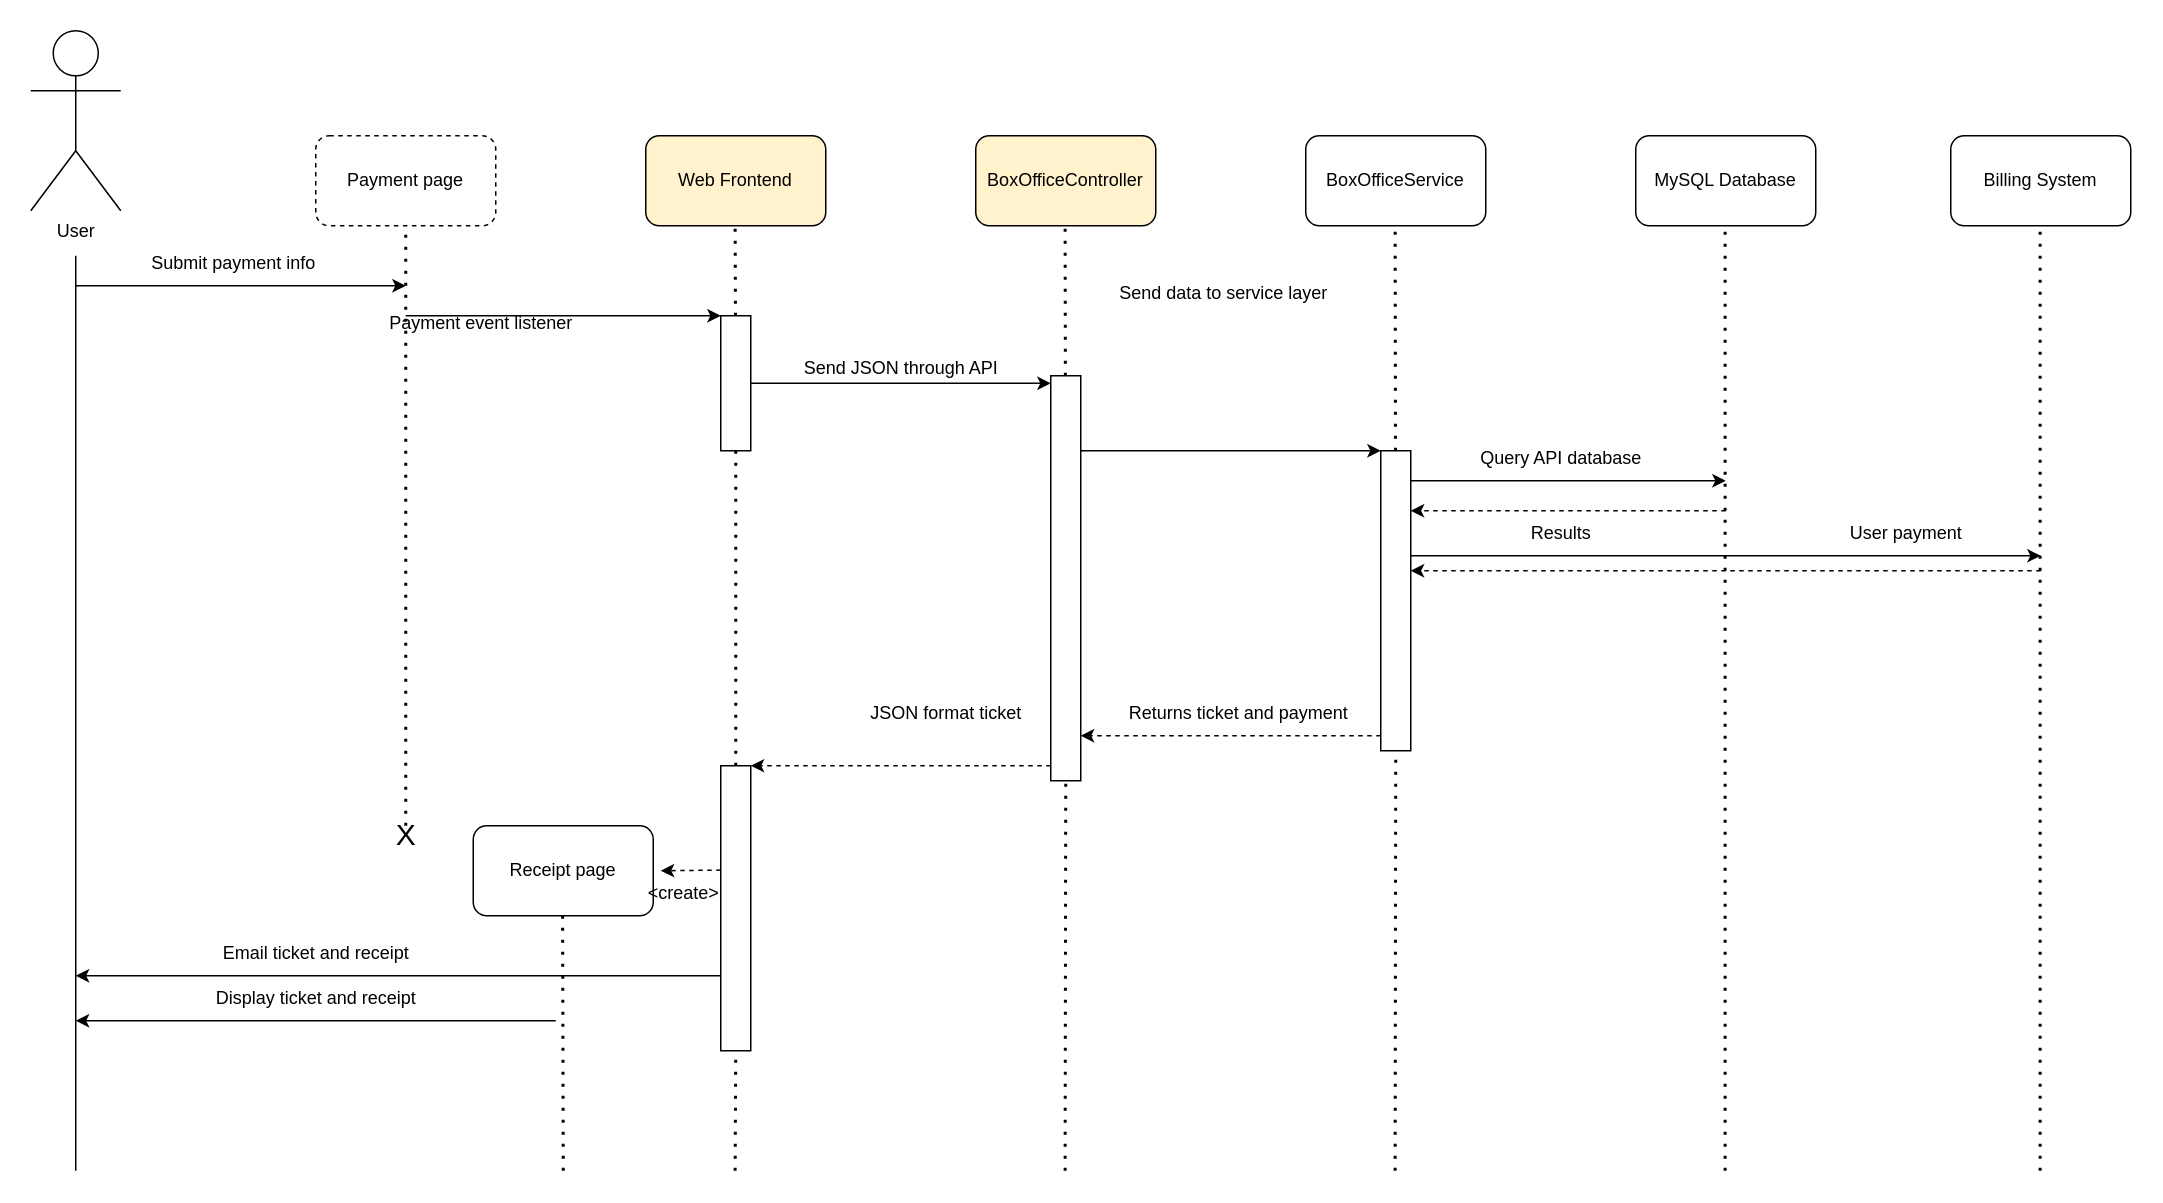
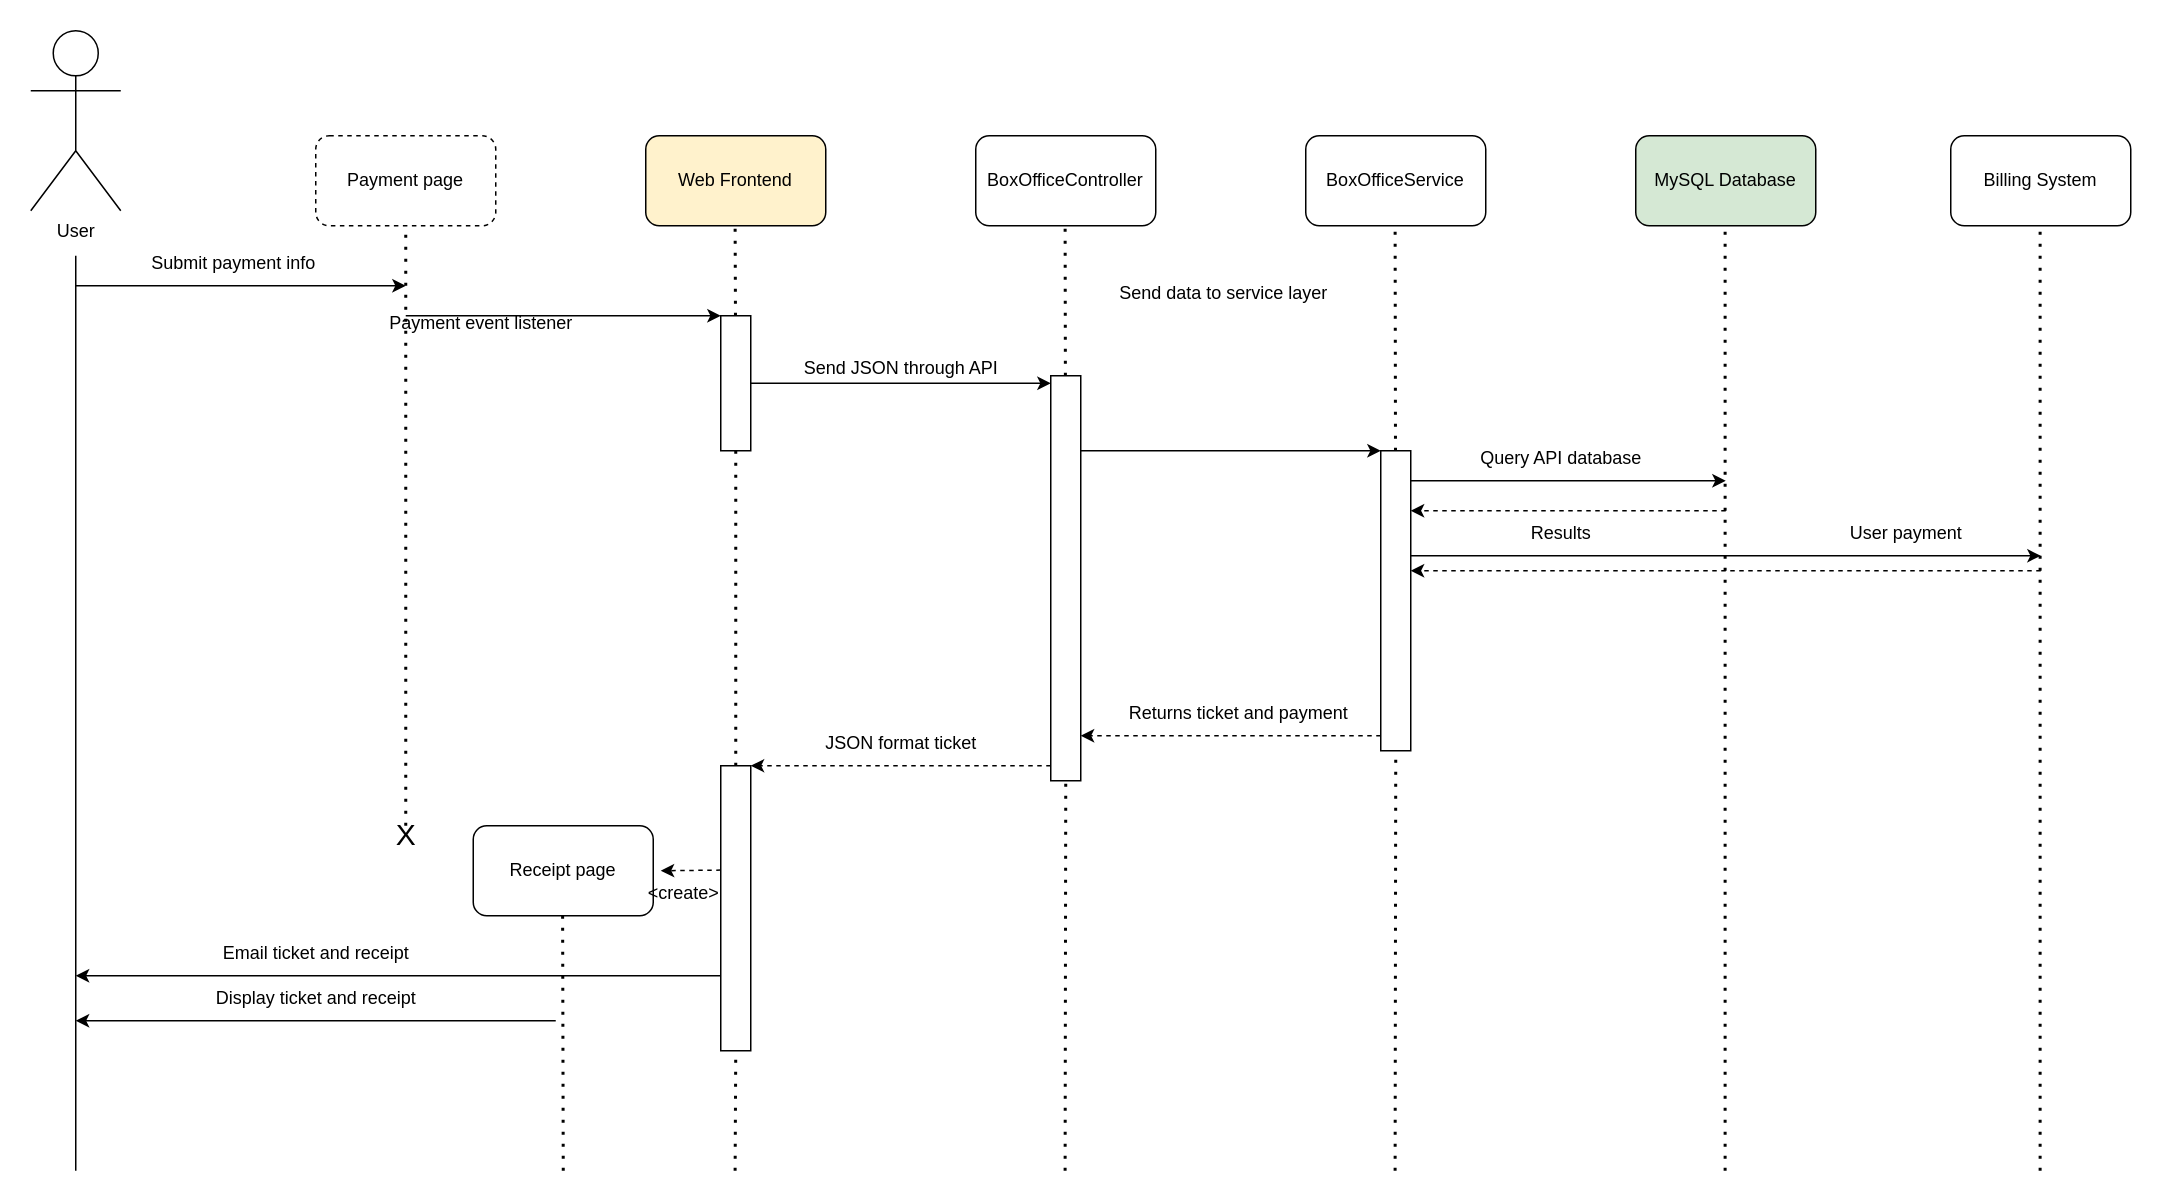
(1066, 181) -> (1066, 181)
(1726, 181) -> (1726, 181)
(946, 713) -> (901, 743)
